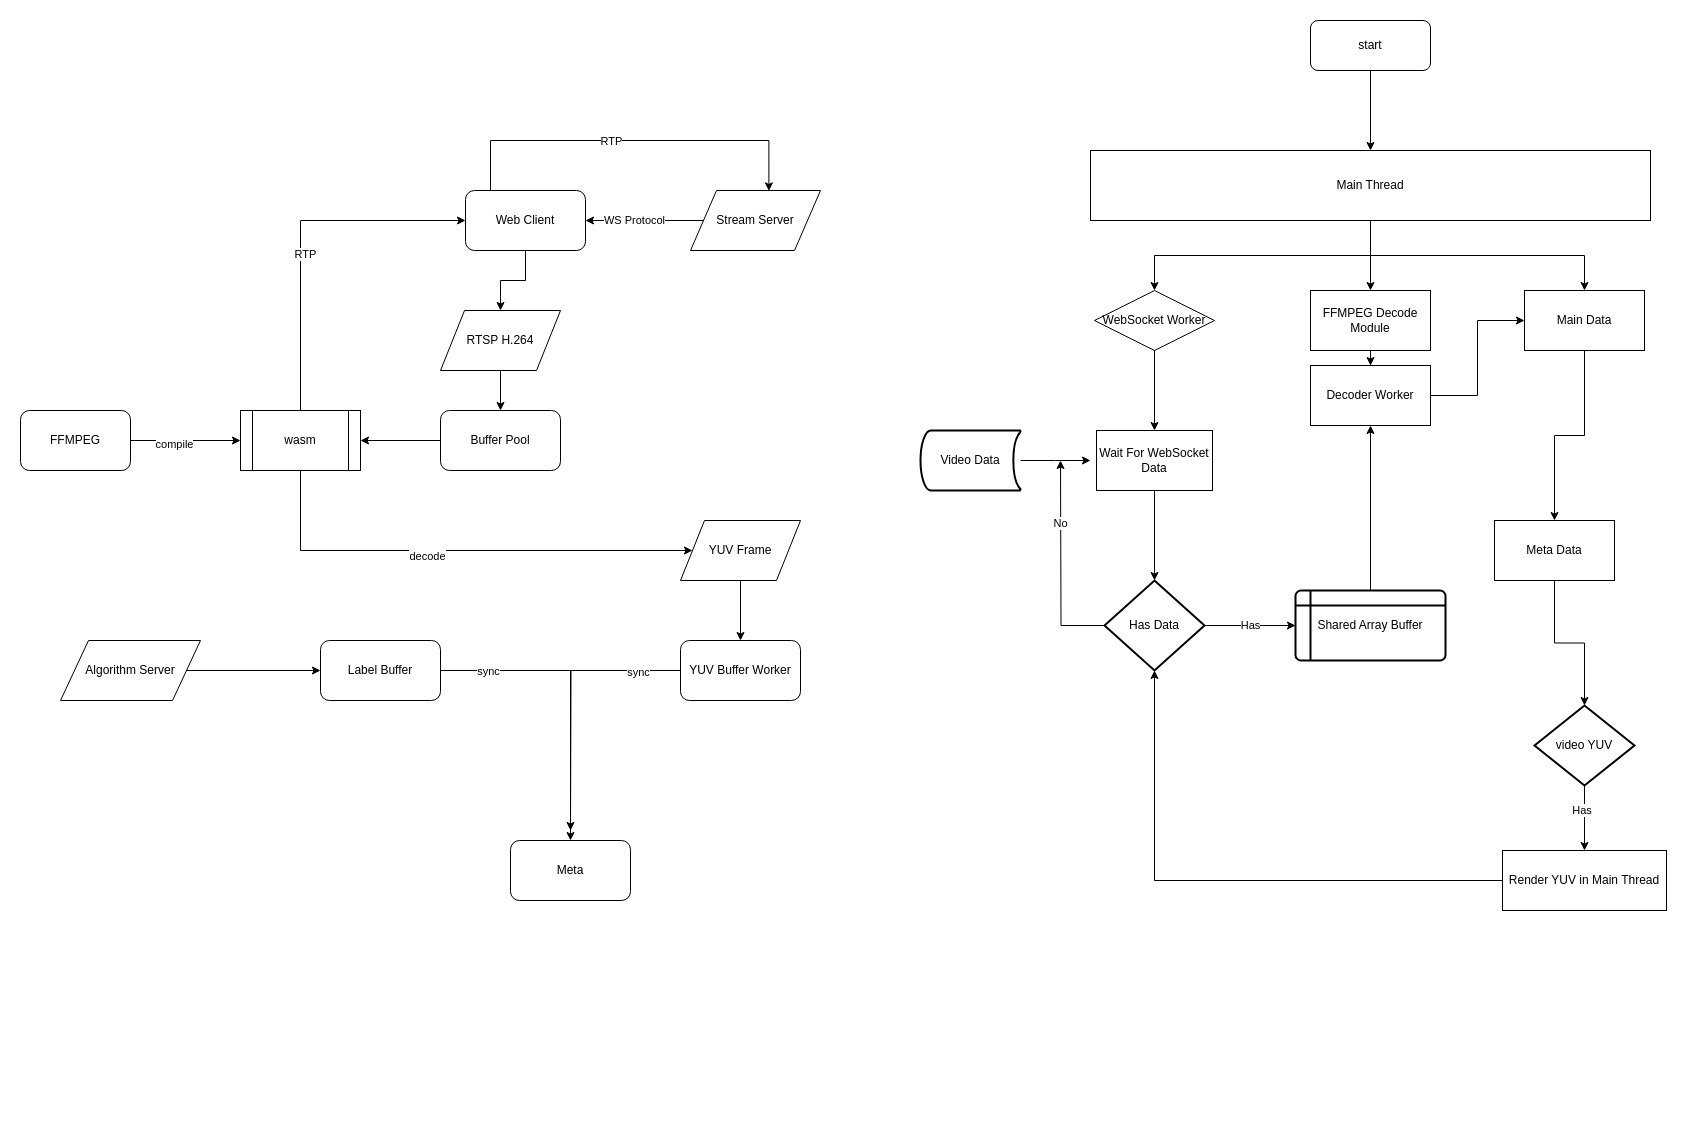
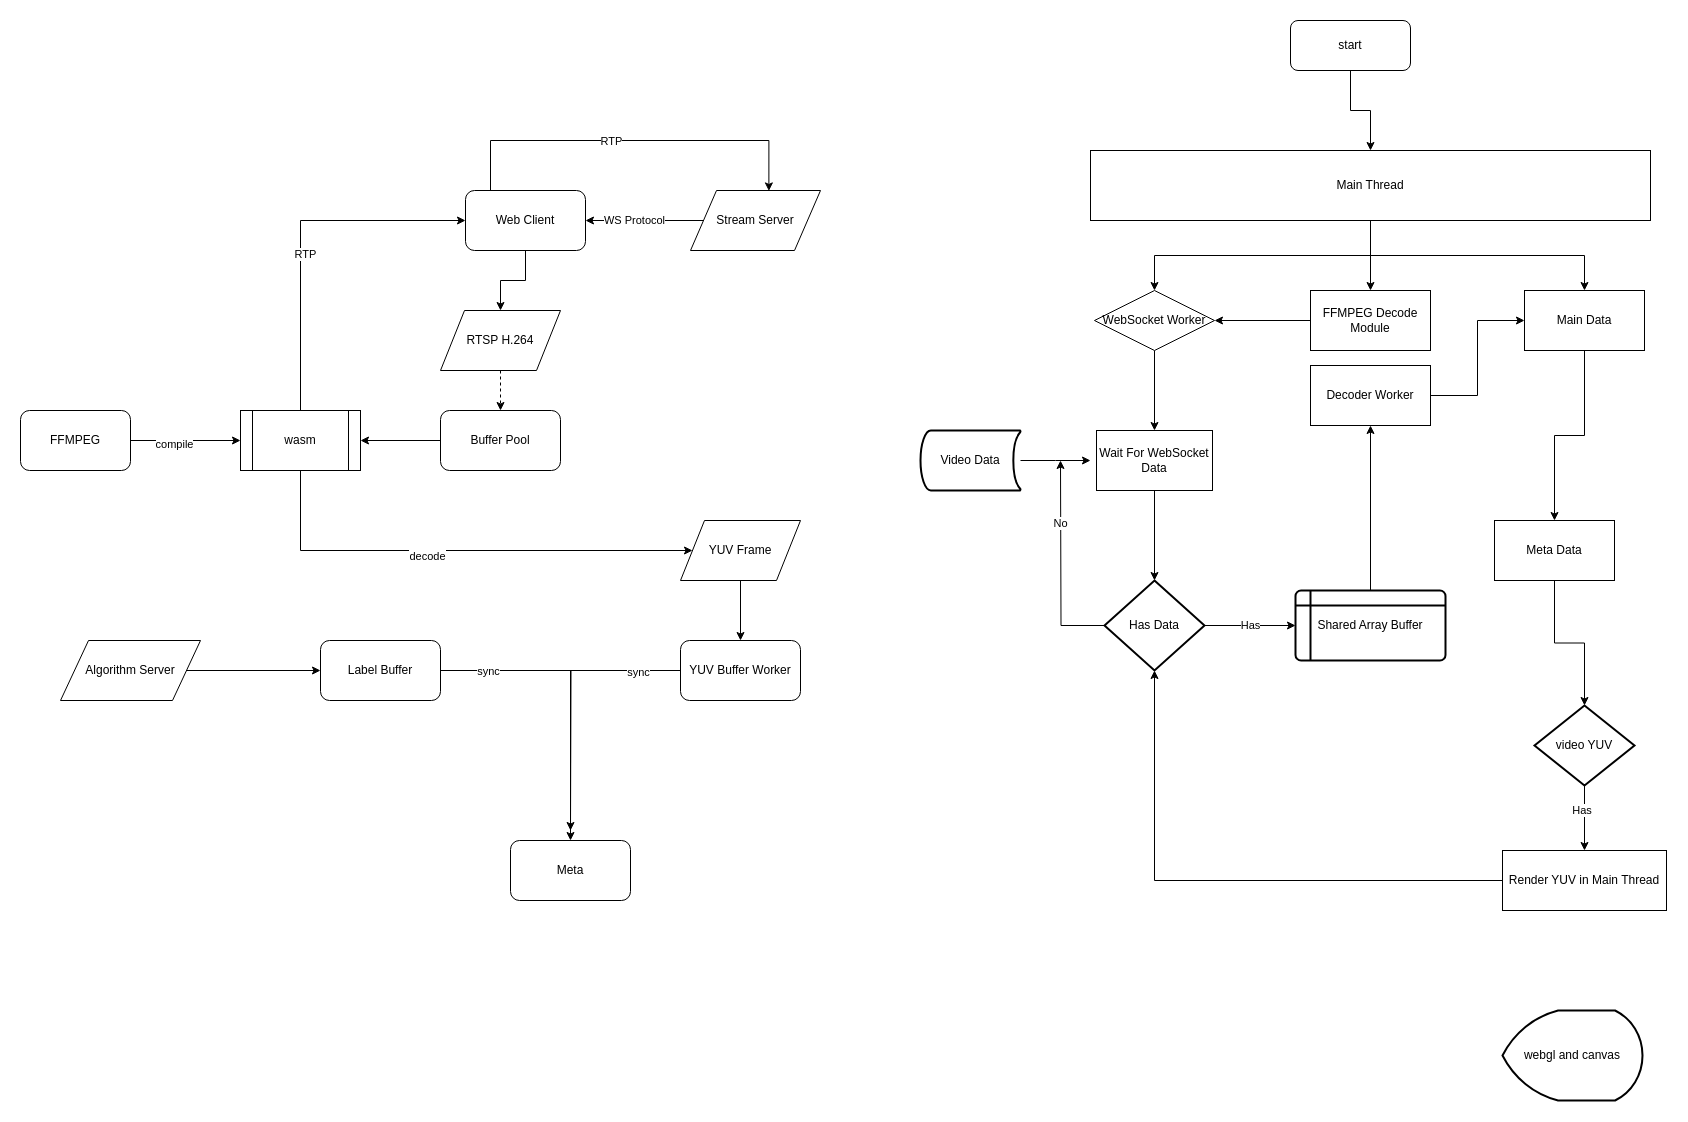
(1371, 46) -> (1351, 46)
(1371, 350) -> (1266, 321)
(501, 387) -> (501, 387)
none -> (1573, 1056)
